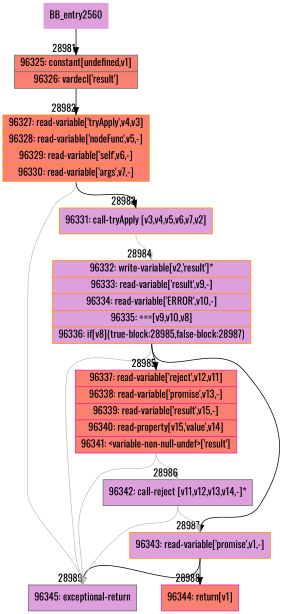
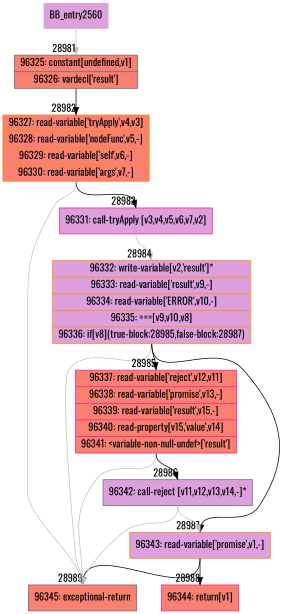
(76, 38) -> (76, 38)
(136, 221) -> (136, 221)
(164, 465) -> (164, 465)
(83, 598) -> (83, 598)
